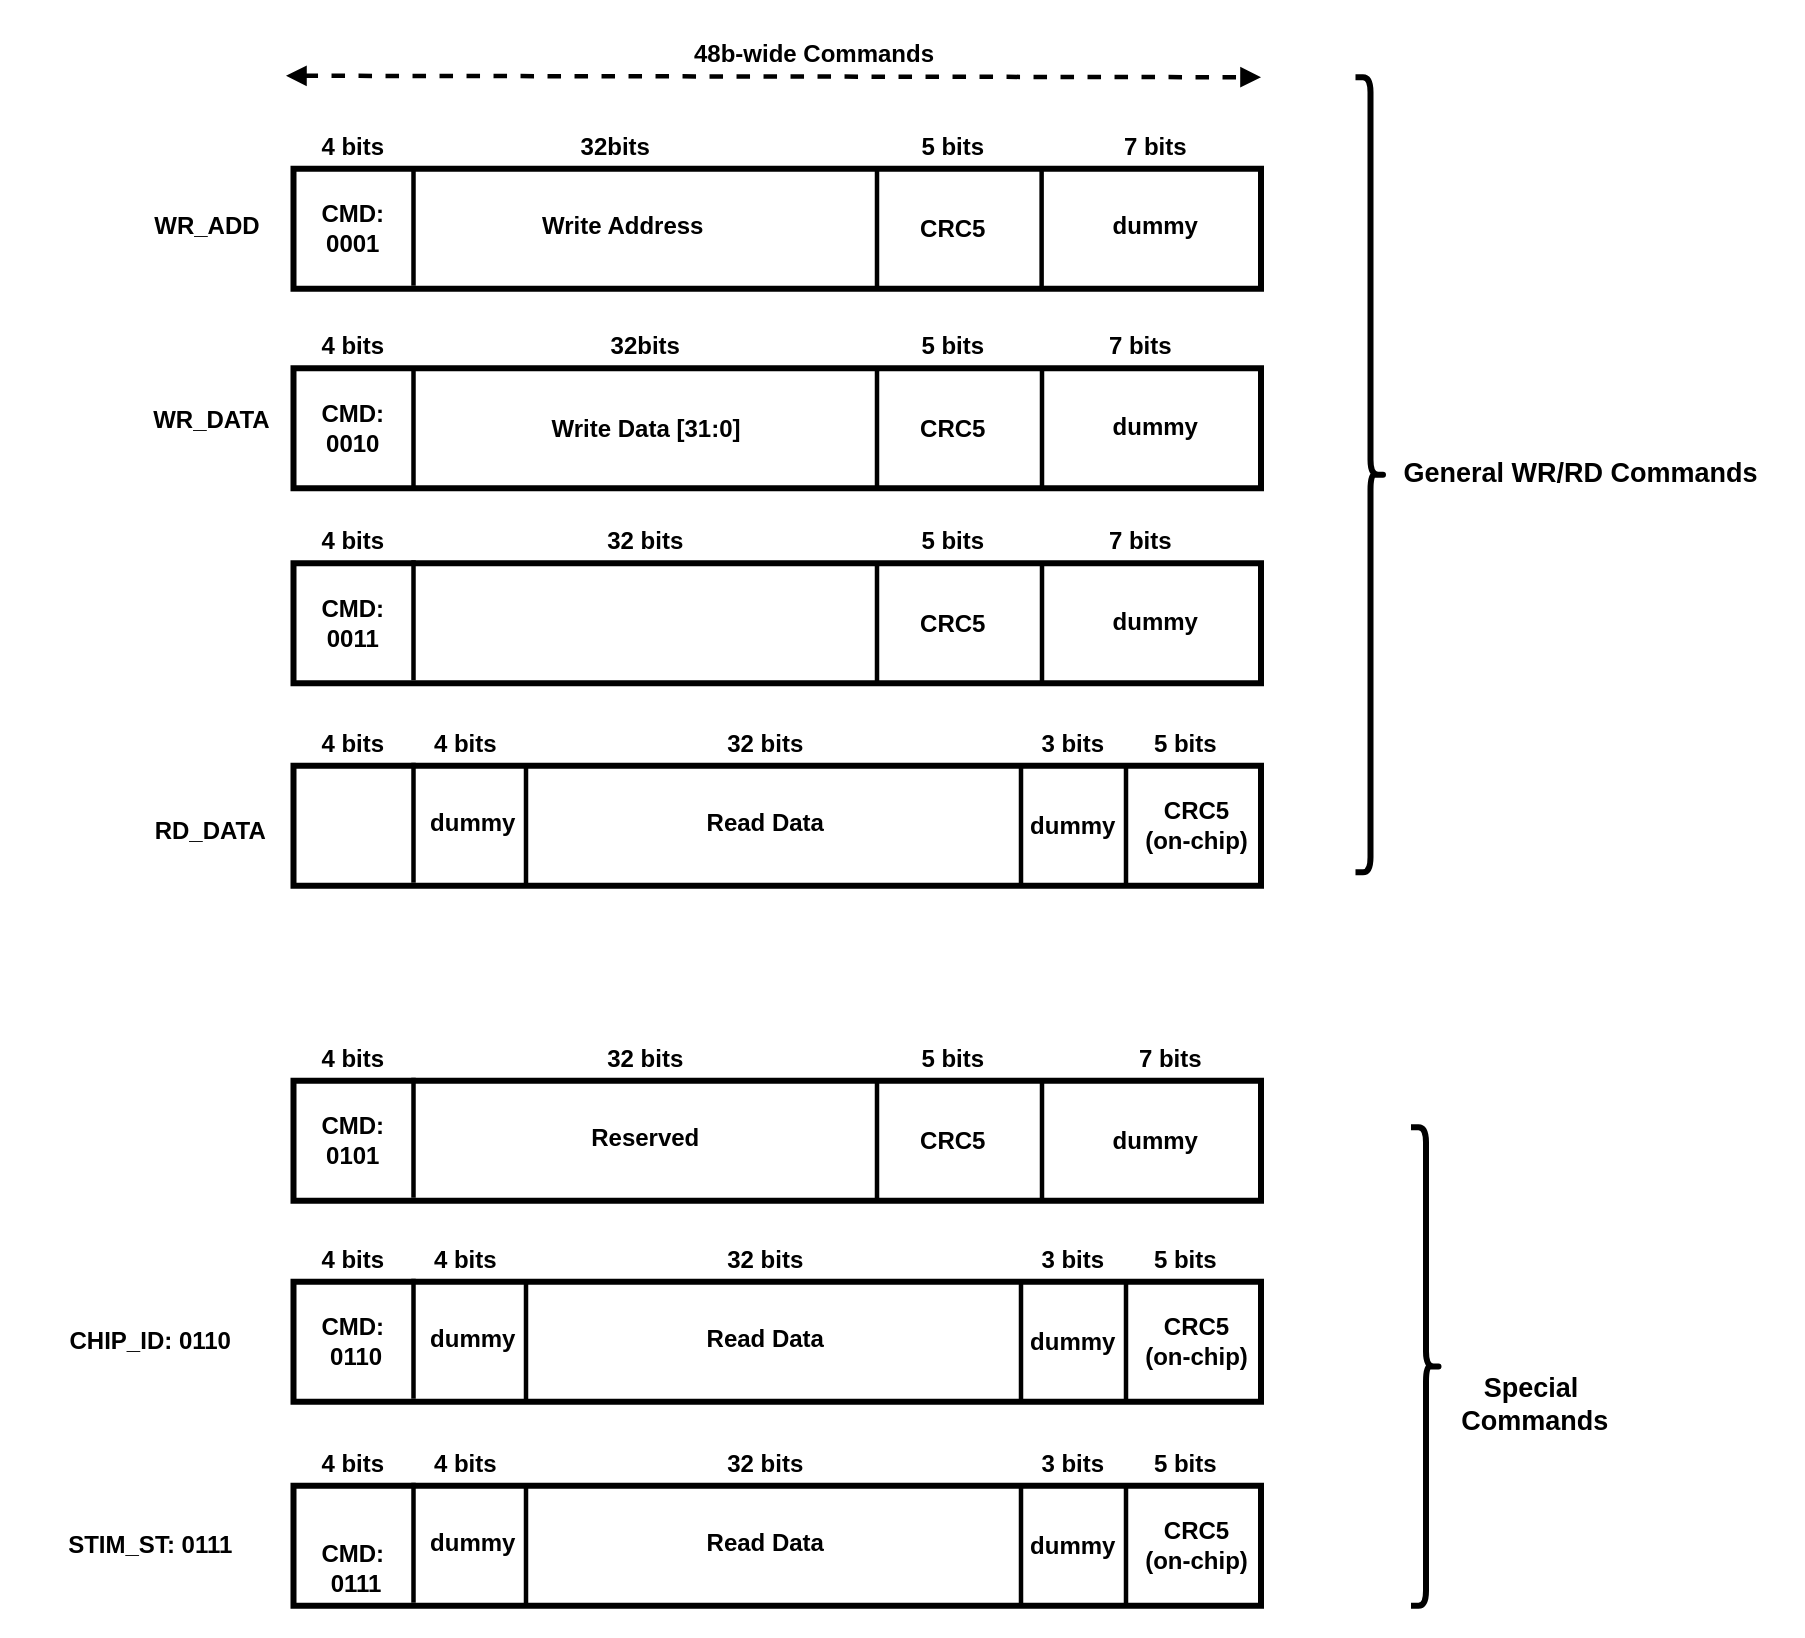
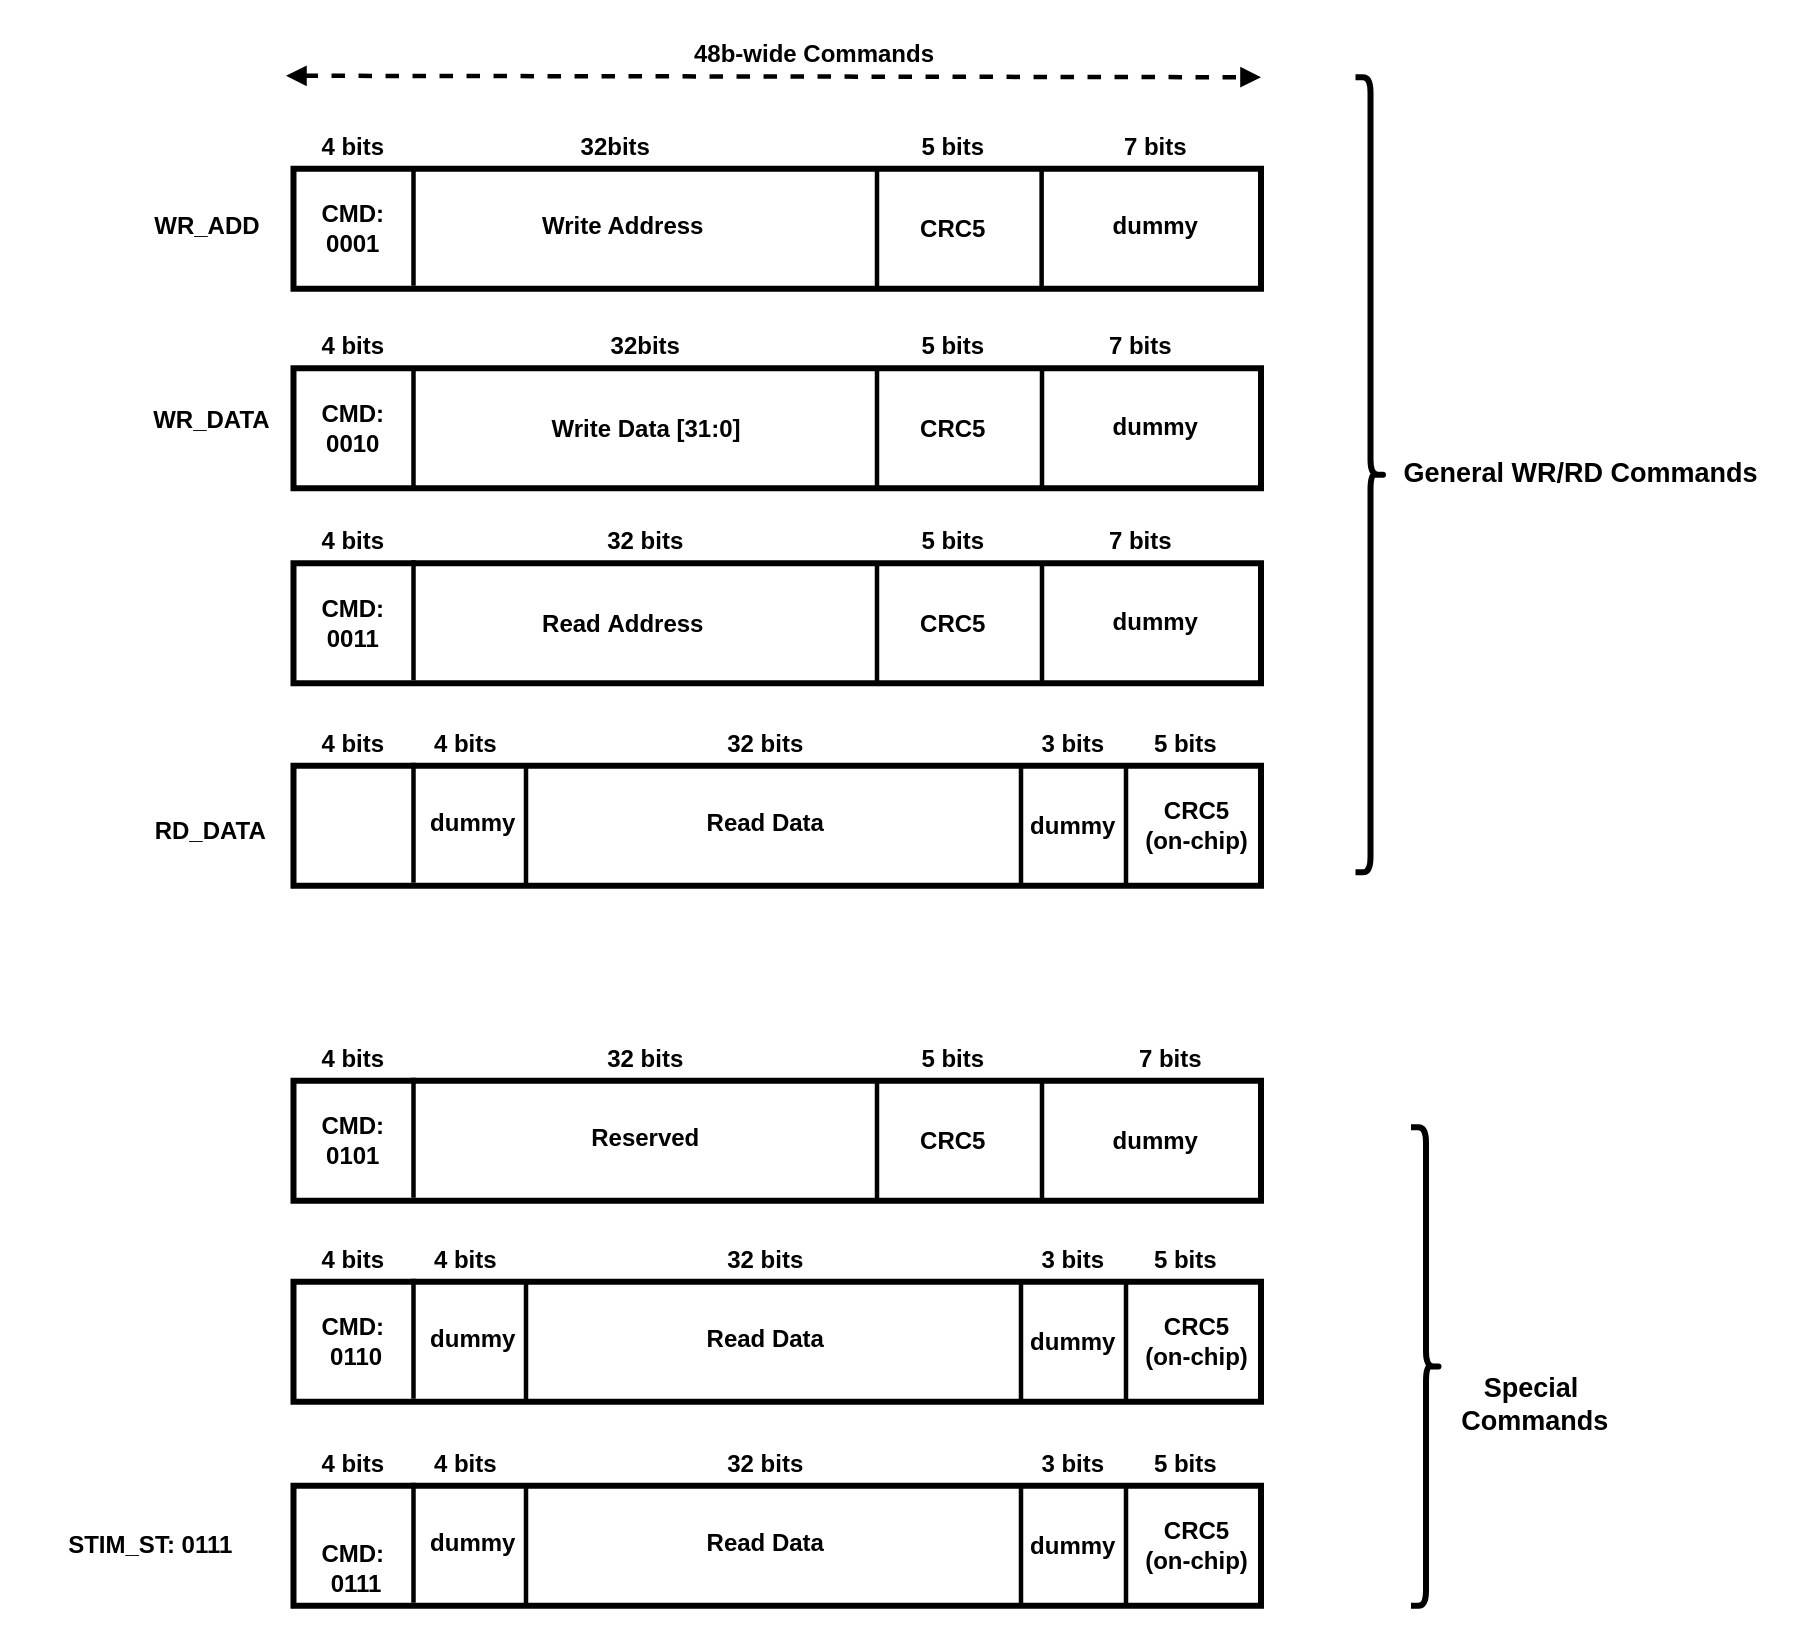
none -> (623, 623)
(151, 1340) -> none
